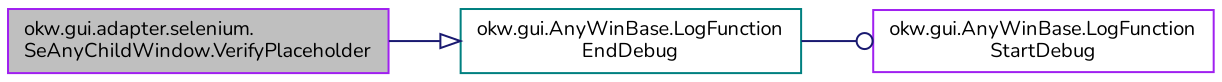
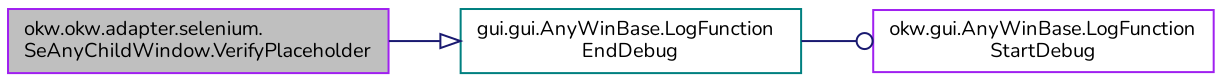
(198, 41) -> (198, 41)
(631, 41) -> (631, 41)
